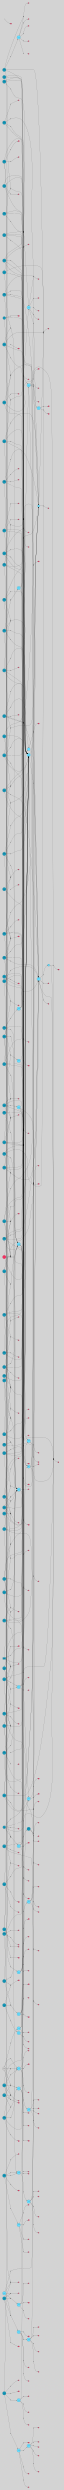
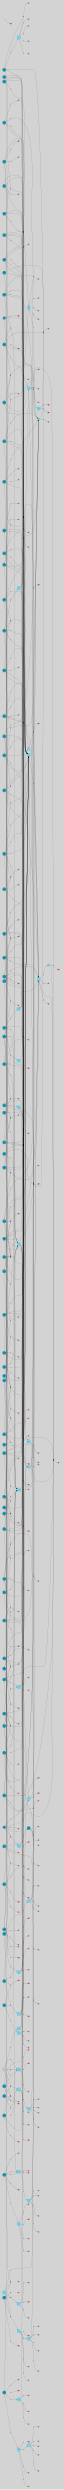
(4, 1257) -> (4, 1257)
(4, 1658) -> (4, 1658)
